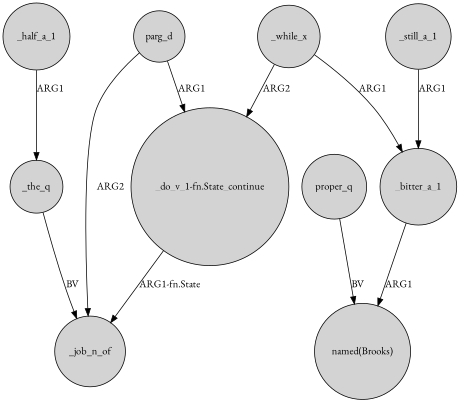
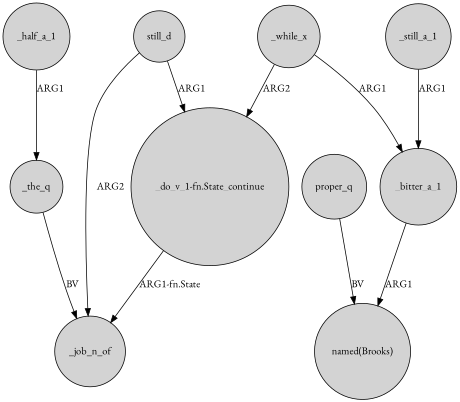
(159, 36) -> (159, 36)
